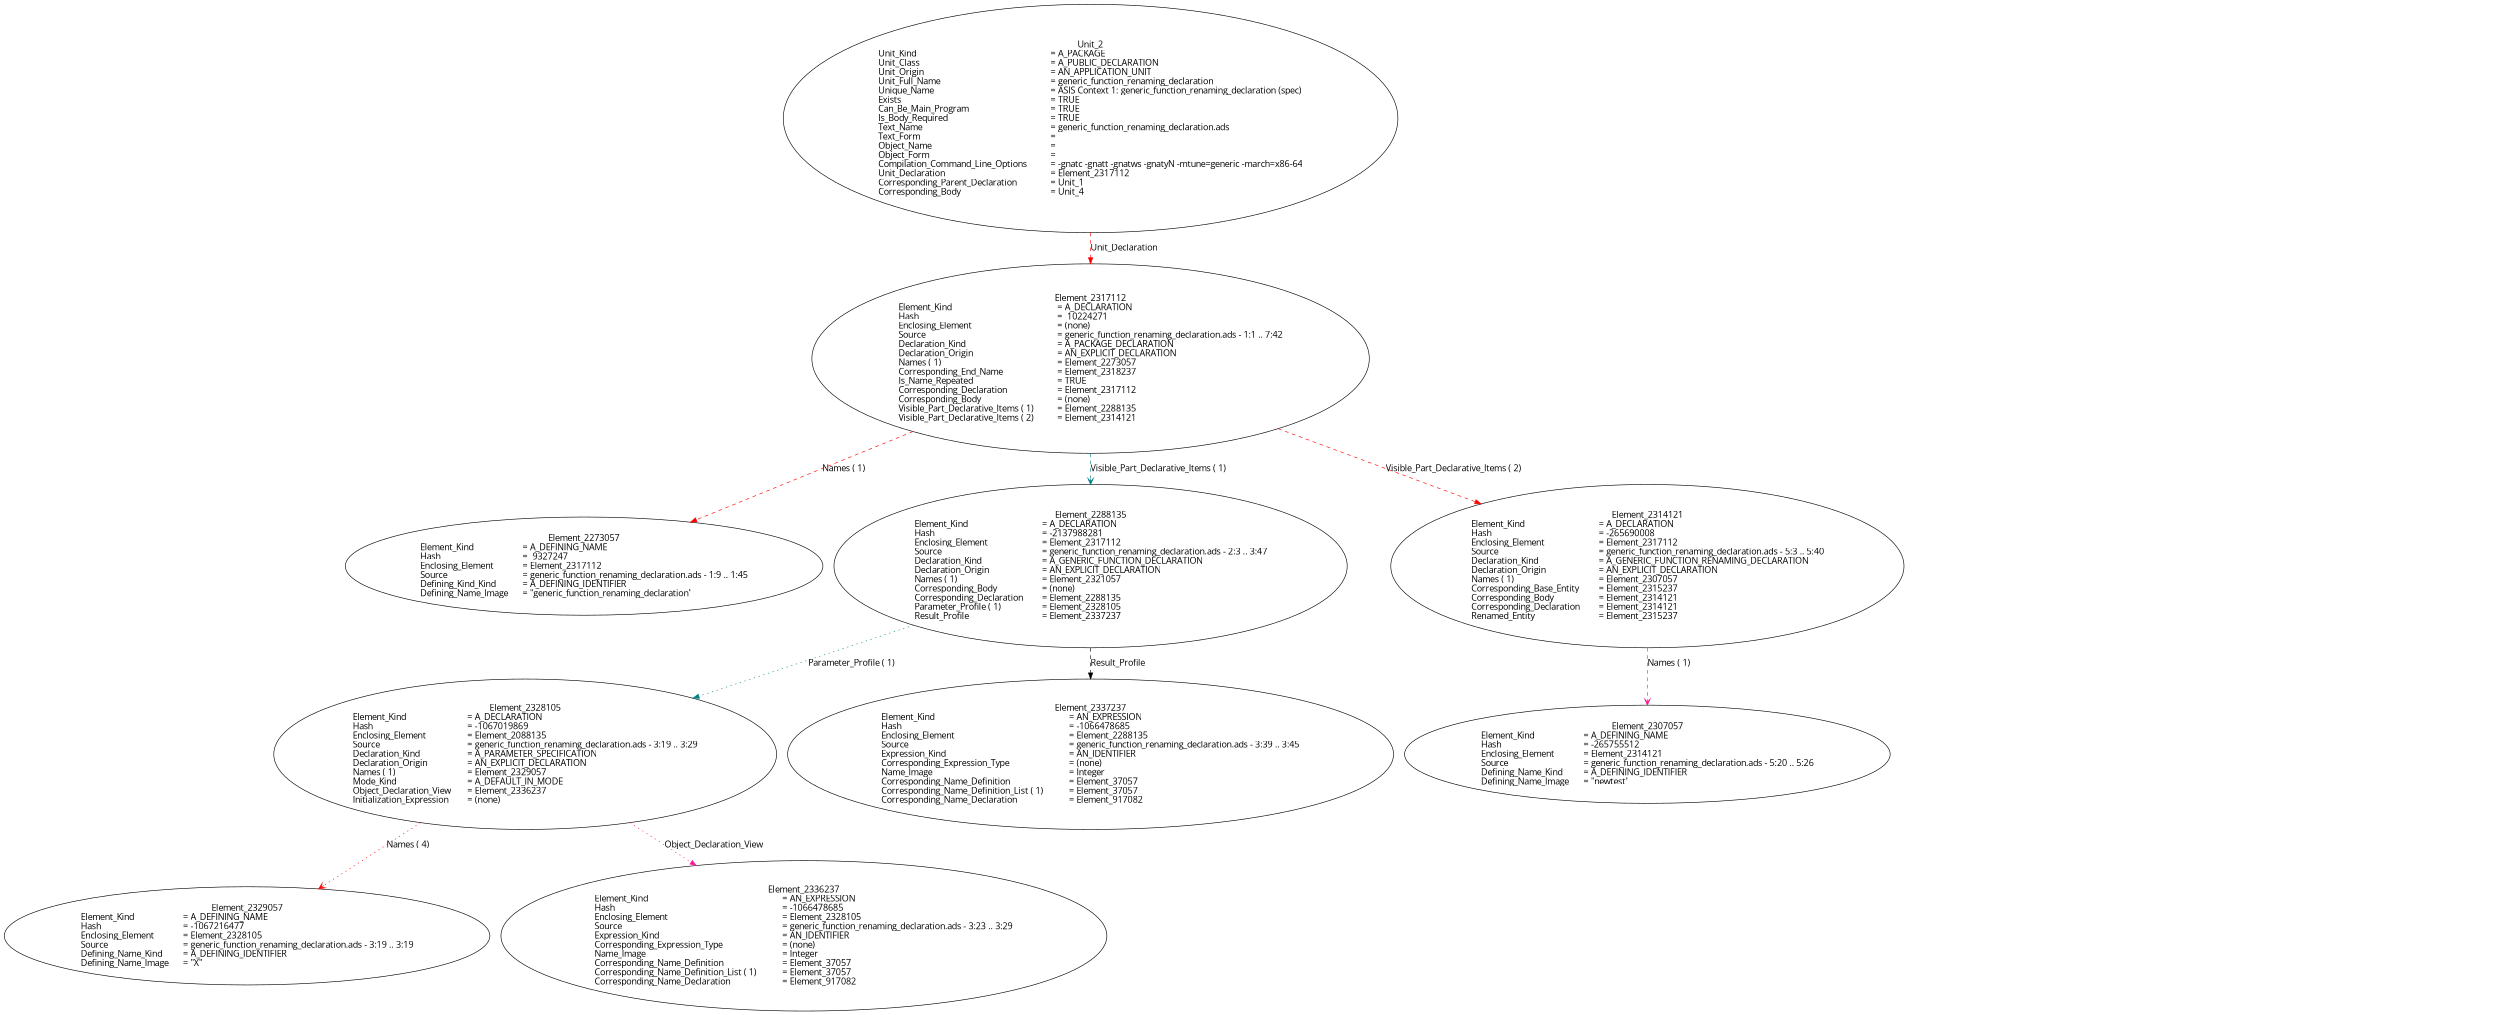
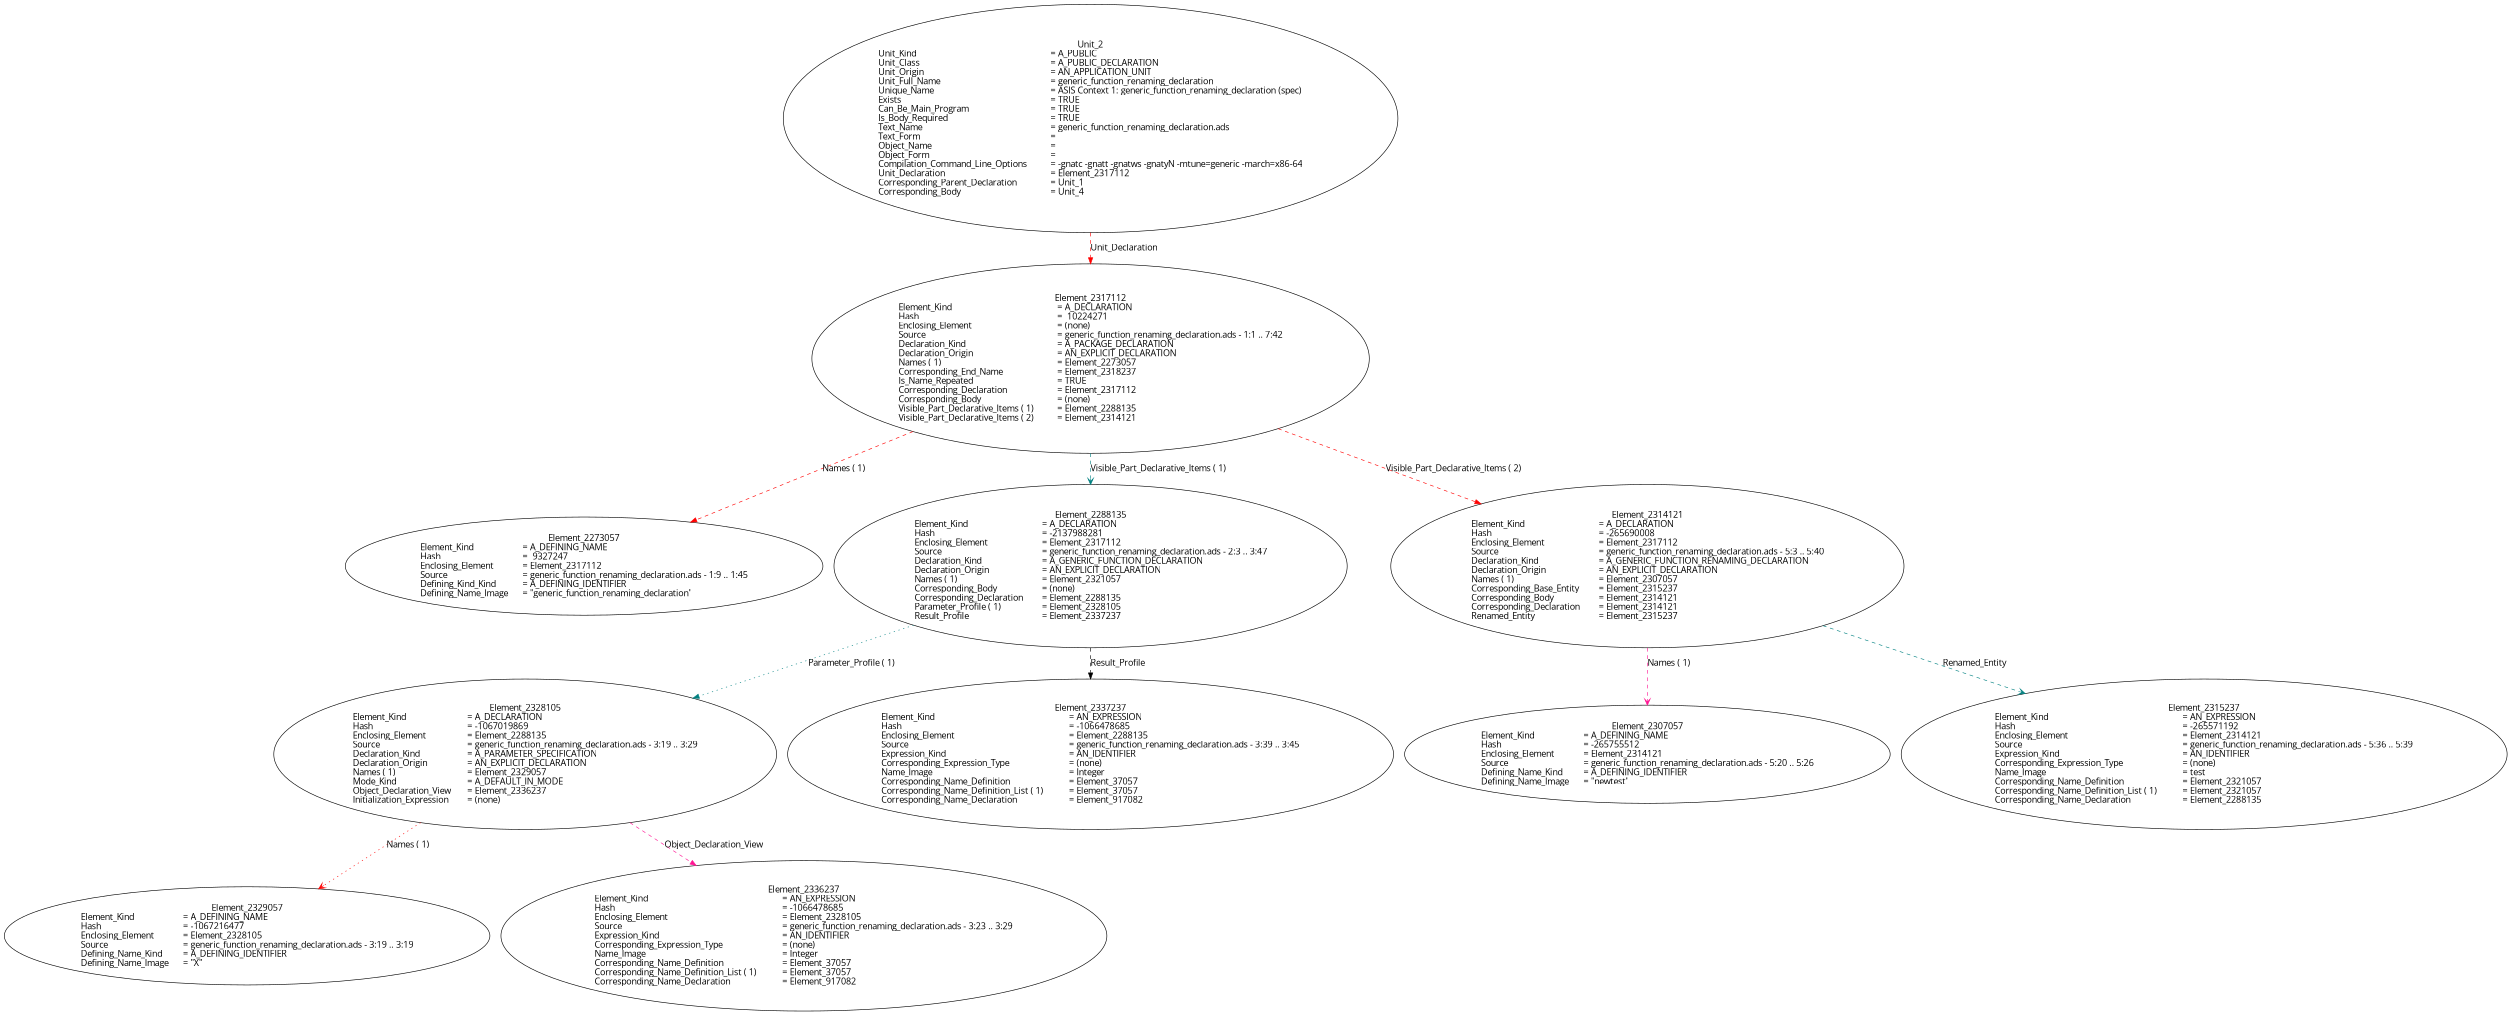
(1082, 54) -> (1078, 54)
(511, 736) -> (511, 736)
none -> (2204, 754)
(660, 842) -> (660, 842)
(408, 845) -> (408, 845)
